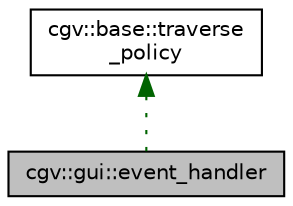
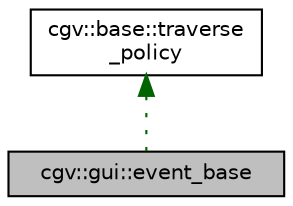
(146, 174) -> (146, 174)
